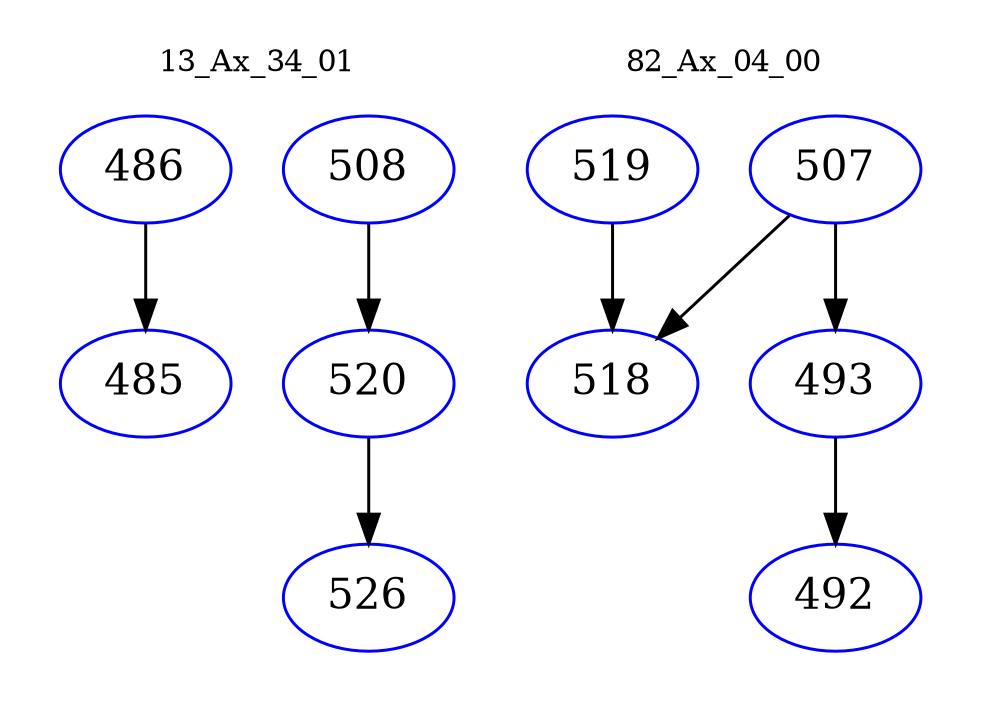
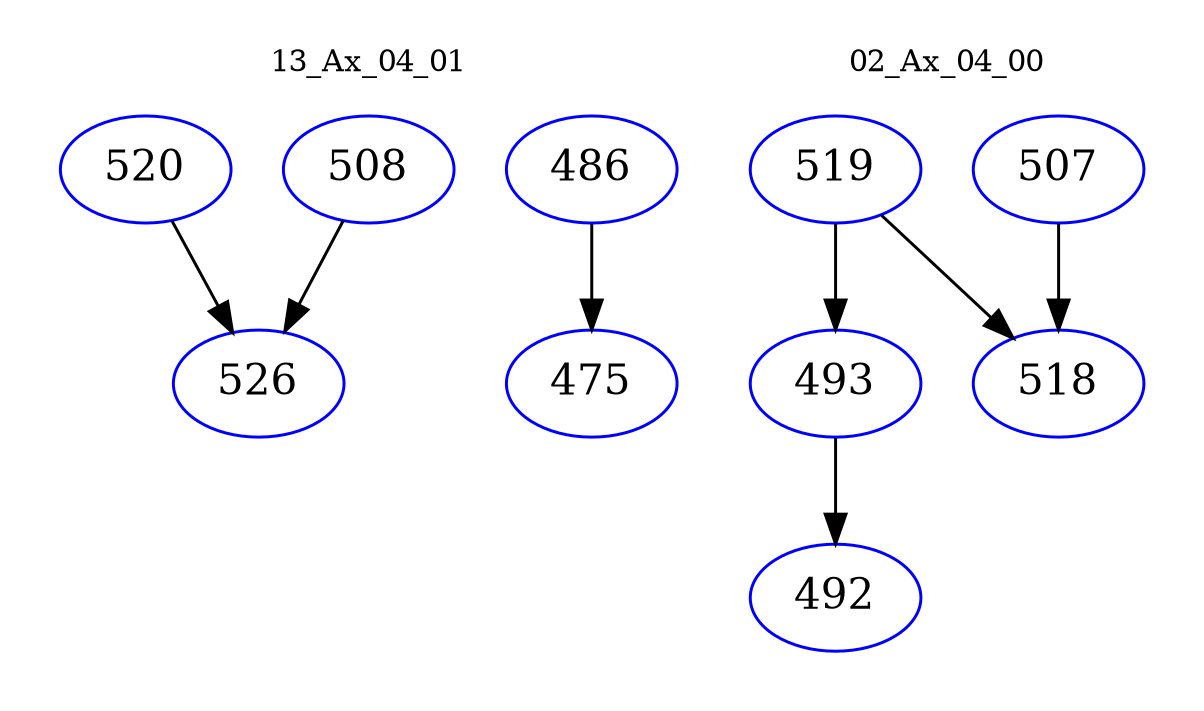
(257, 64) -> (369, 64)
(724, 64) -> (947, 64)
(369, 262) -> (321, 263)
(836, 262) -> (836, 262)
(146, 384) -> (592, 384)
